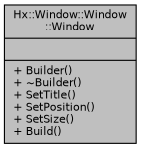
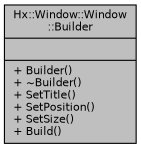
(70, 27) -> (70, 27)
